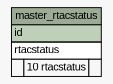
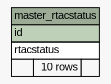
(56, 67) -> (60, 67)
